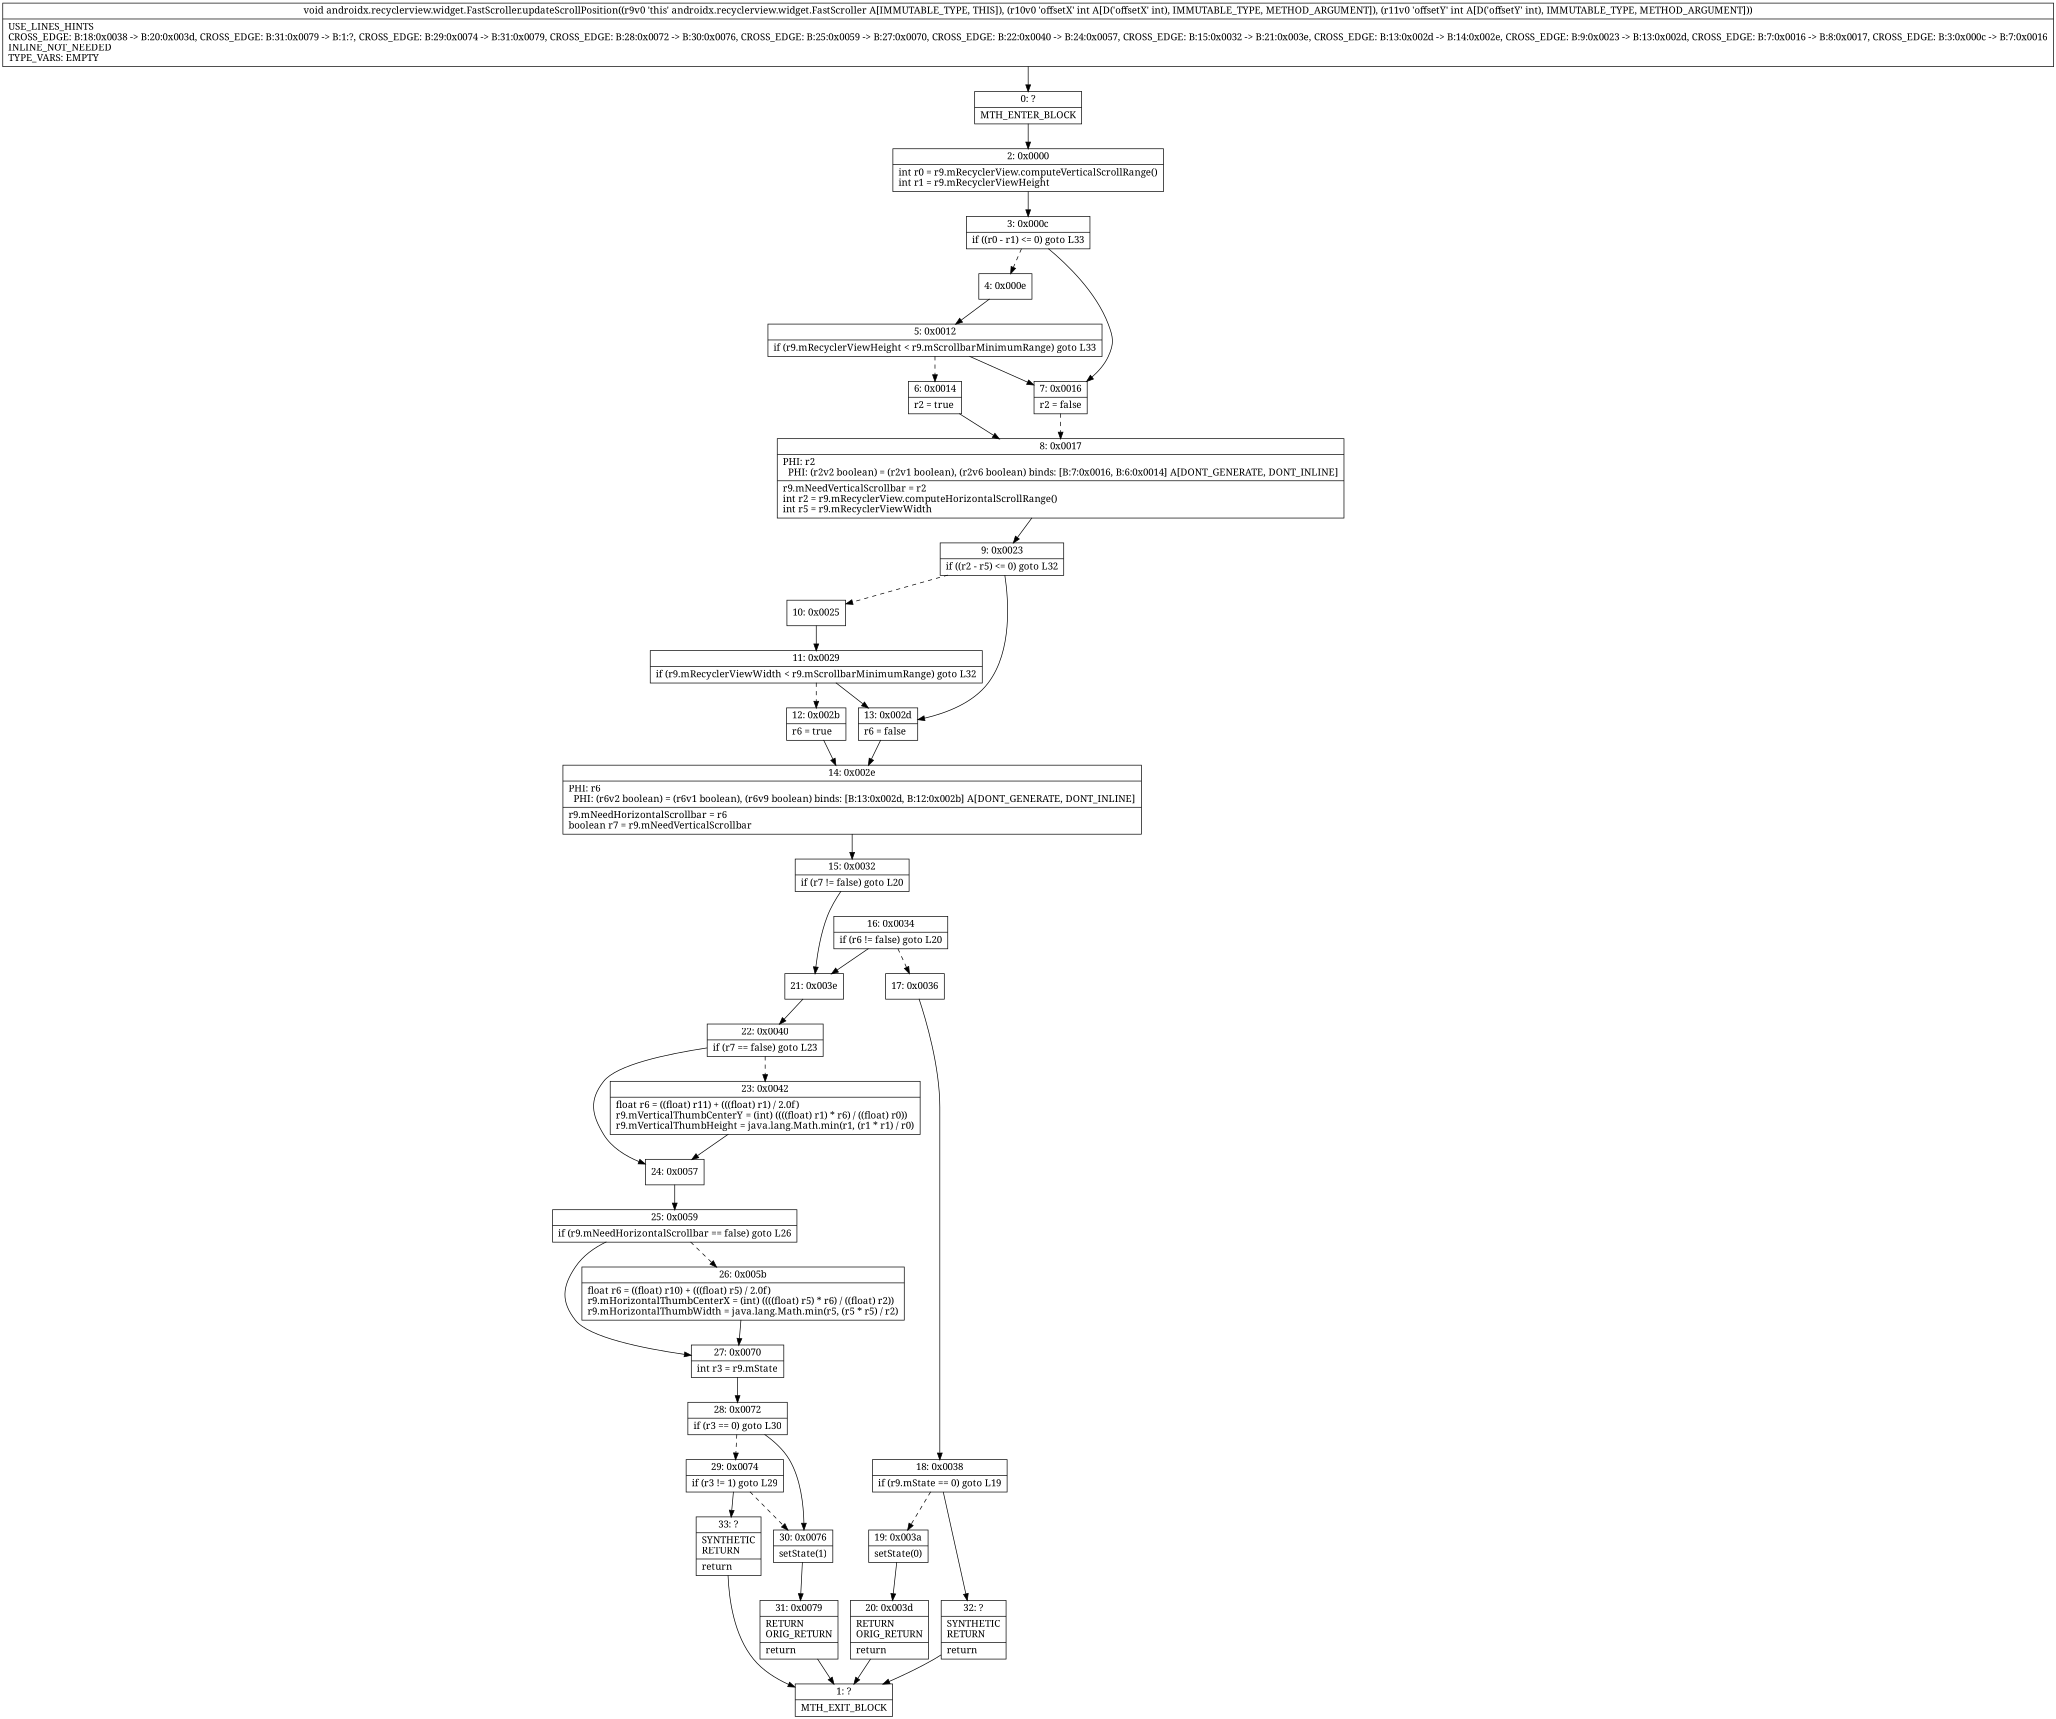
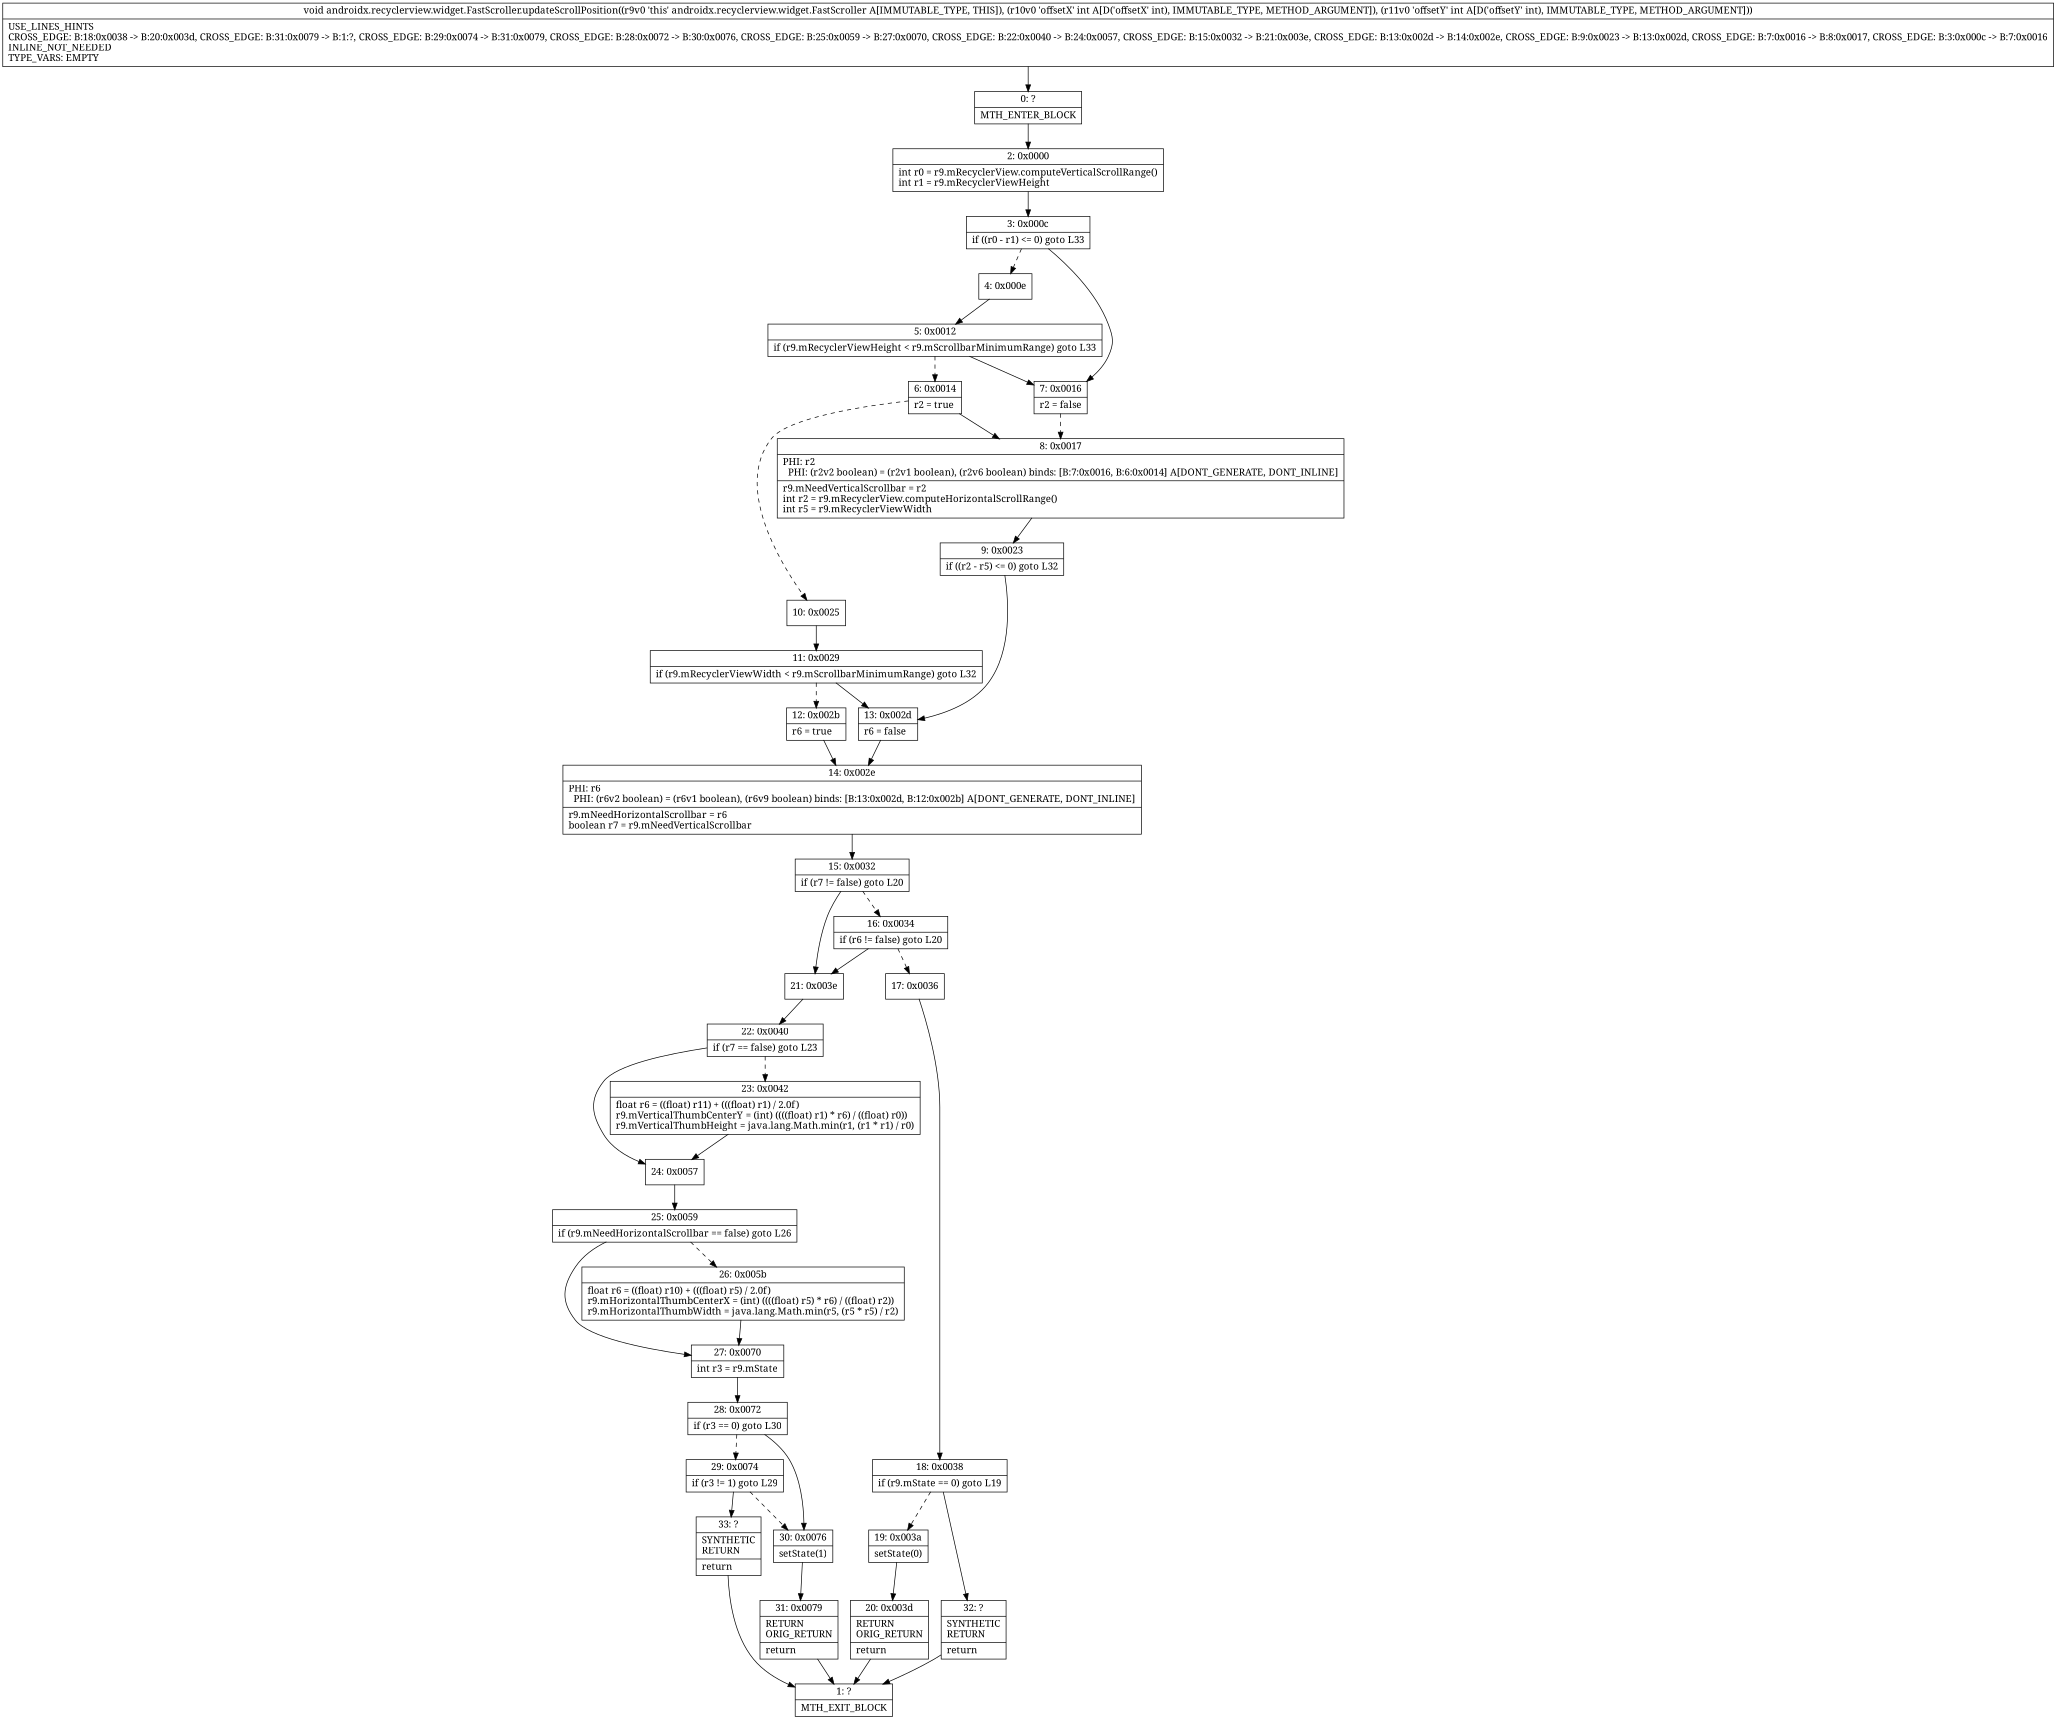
(900, 589) -> (765, 450)
none -> (869, 901)
